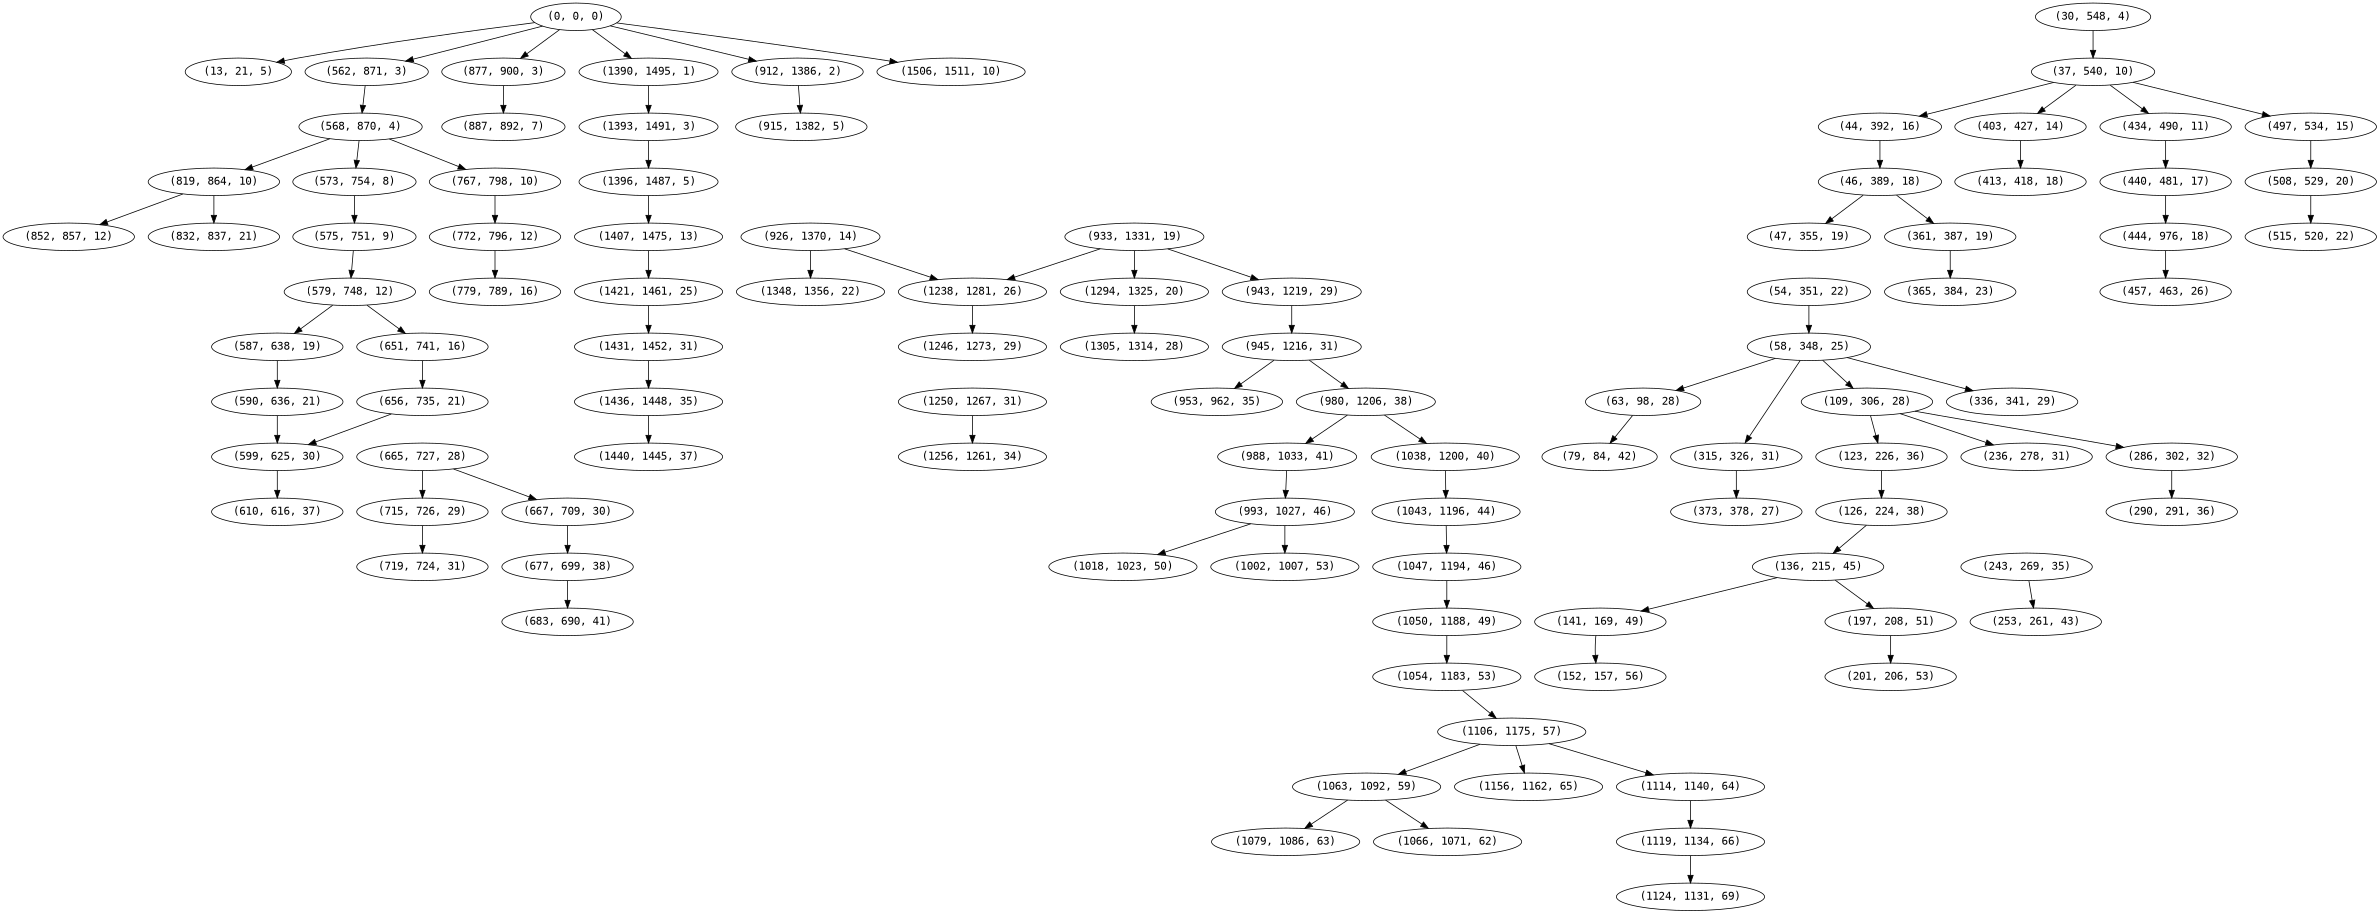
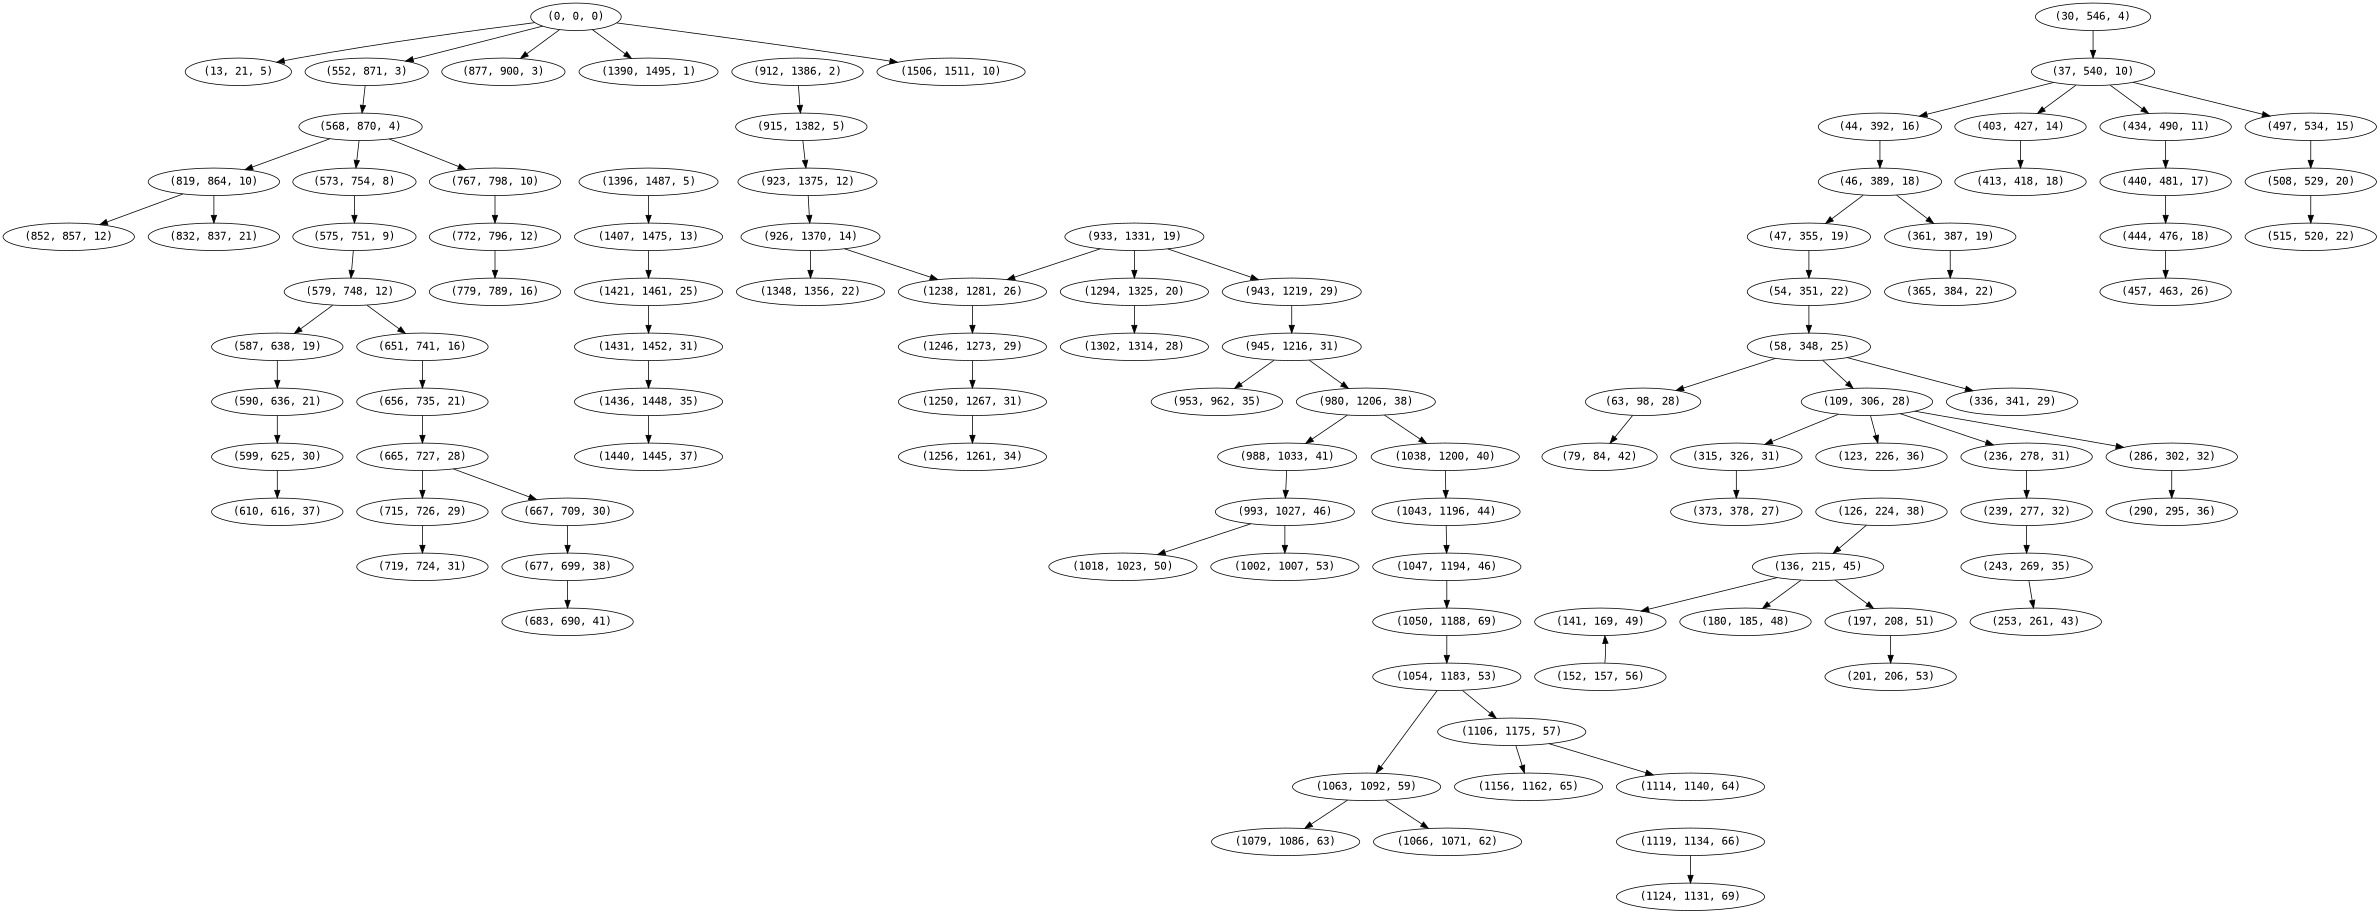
(2093, 17) -> (2093, 17)
(679, 43) -> none
(367, 72) -> (367, 72)
(503, 127) -> none
(649, 127) -> none
none -> (807, 182)
(2166, 237) -> (2166, 237)
none -> (1809, 261)
(1950, 292) -> (1950, 292)
(1134, 347) -> (1134, 347)
none -> (972, 371)
(1775, 398) -> (1805, 428)
(354, 428) -> (422, 426)
(1881, 481) -> none
none -> (2027, 512)
(2172, 512) -> (2172, 512)
(1447, 622) -> (1447, 622)
none -> (1745, 622)
(1595, 646) -> (1605, 653)
(1443, 758) -> (1409, 729)
(1690, 811) -> none
